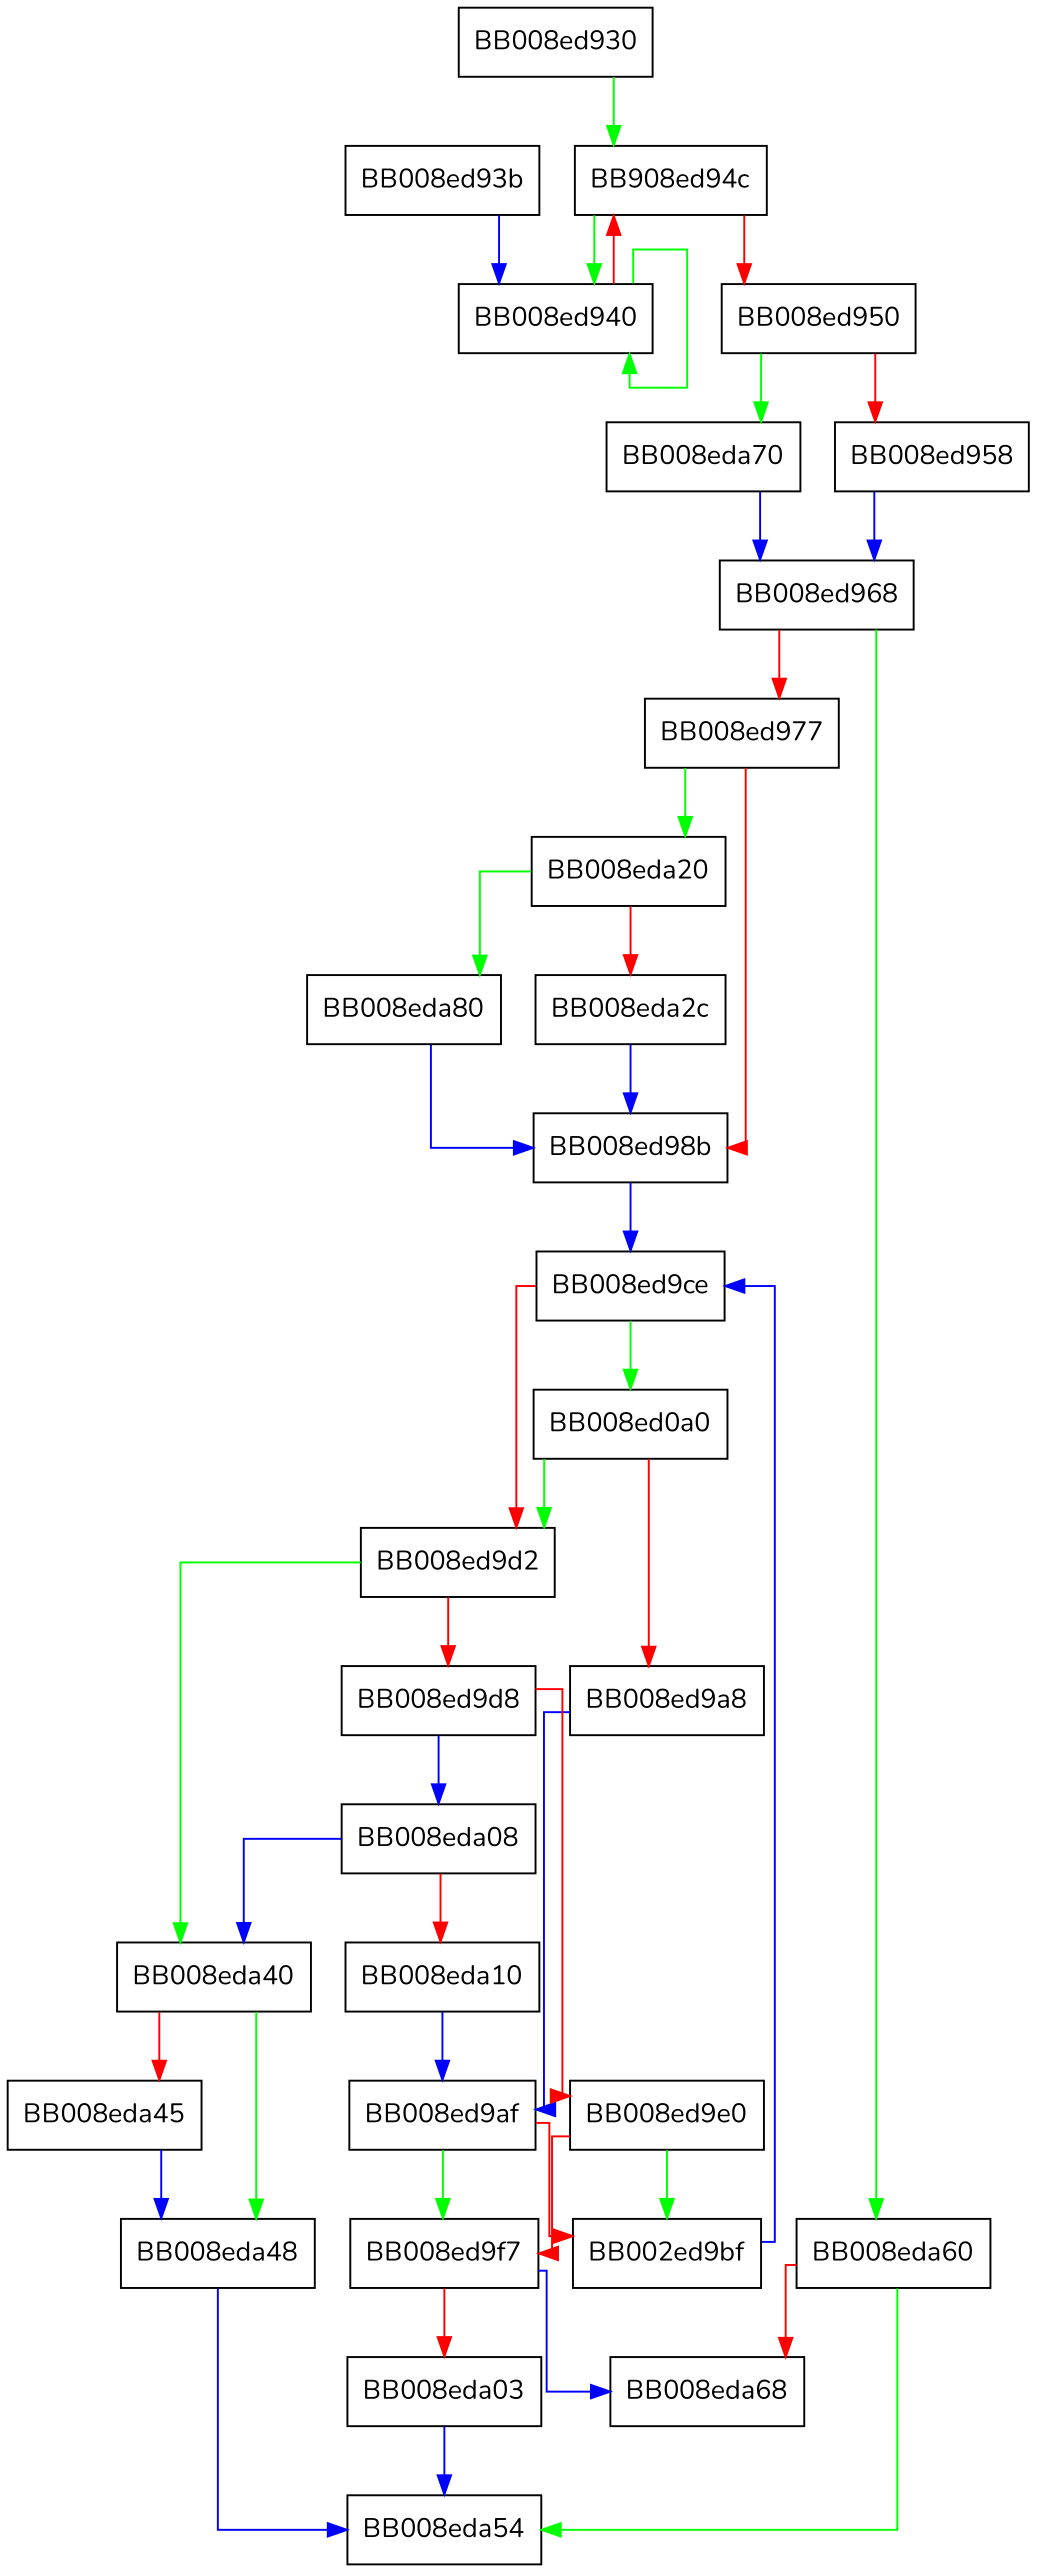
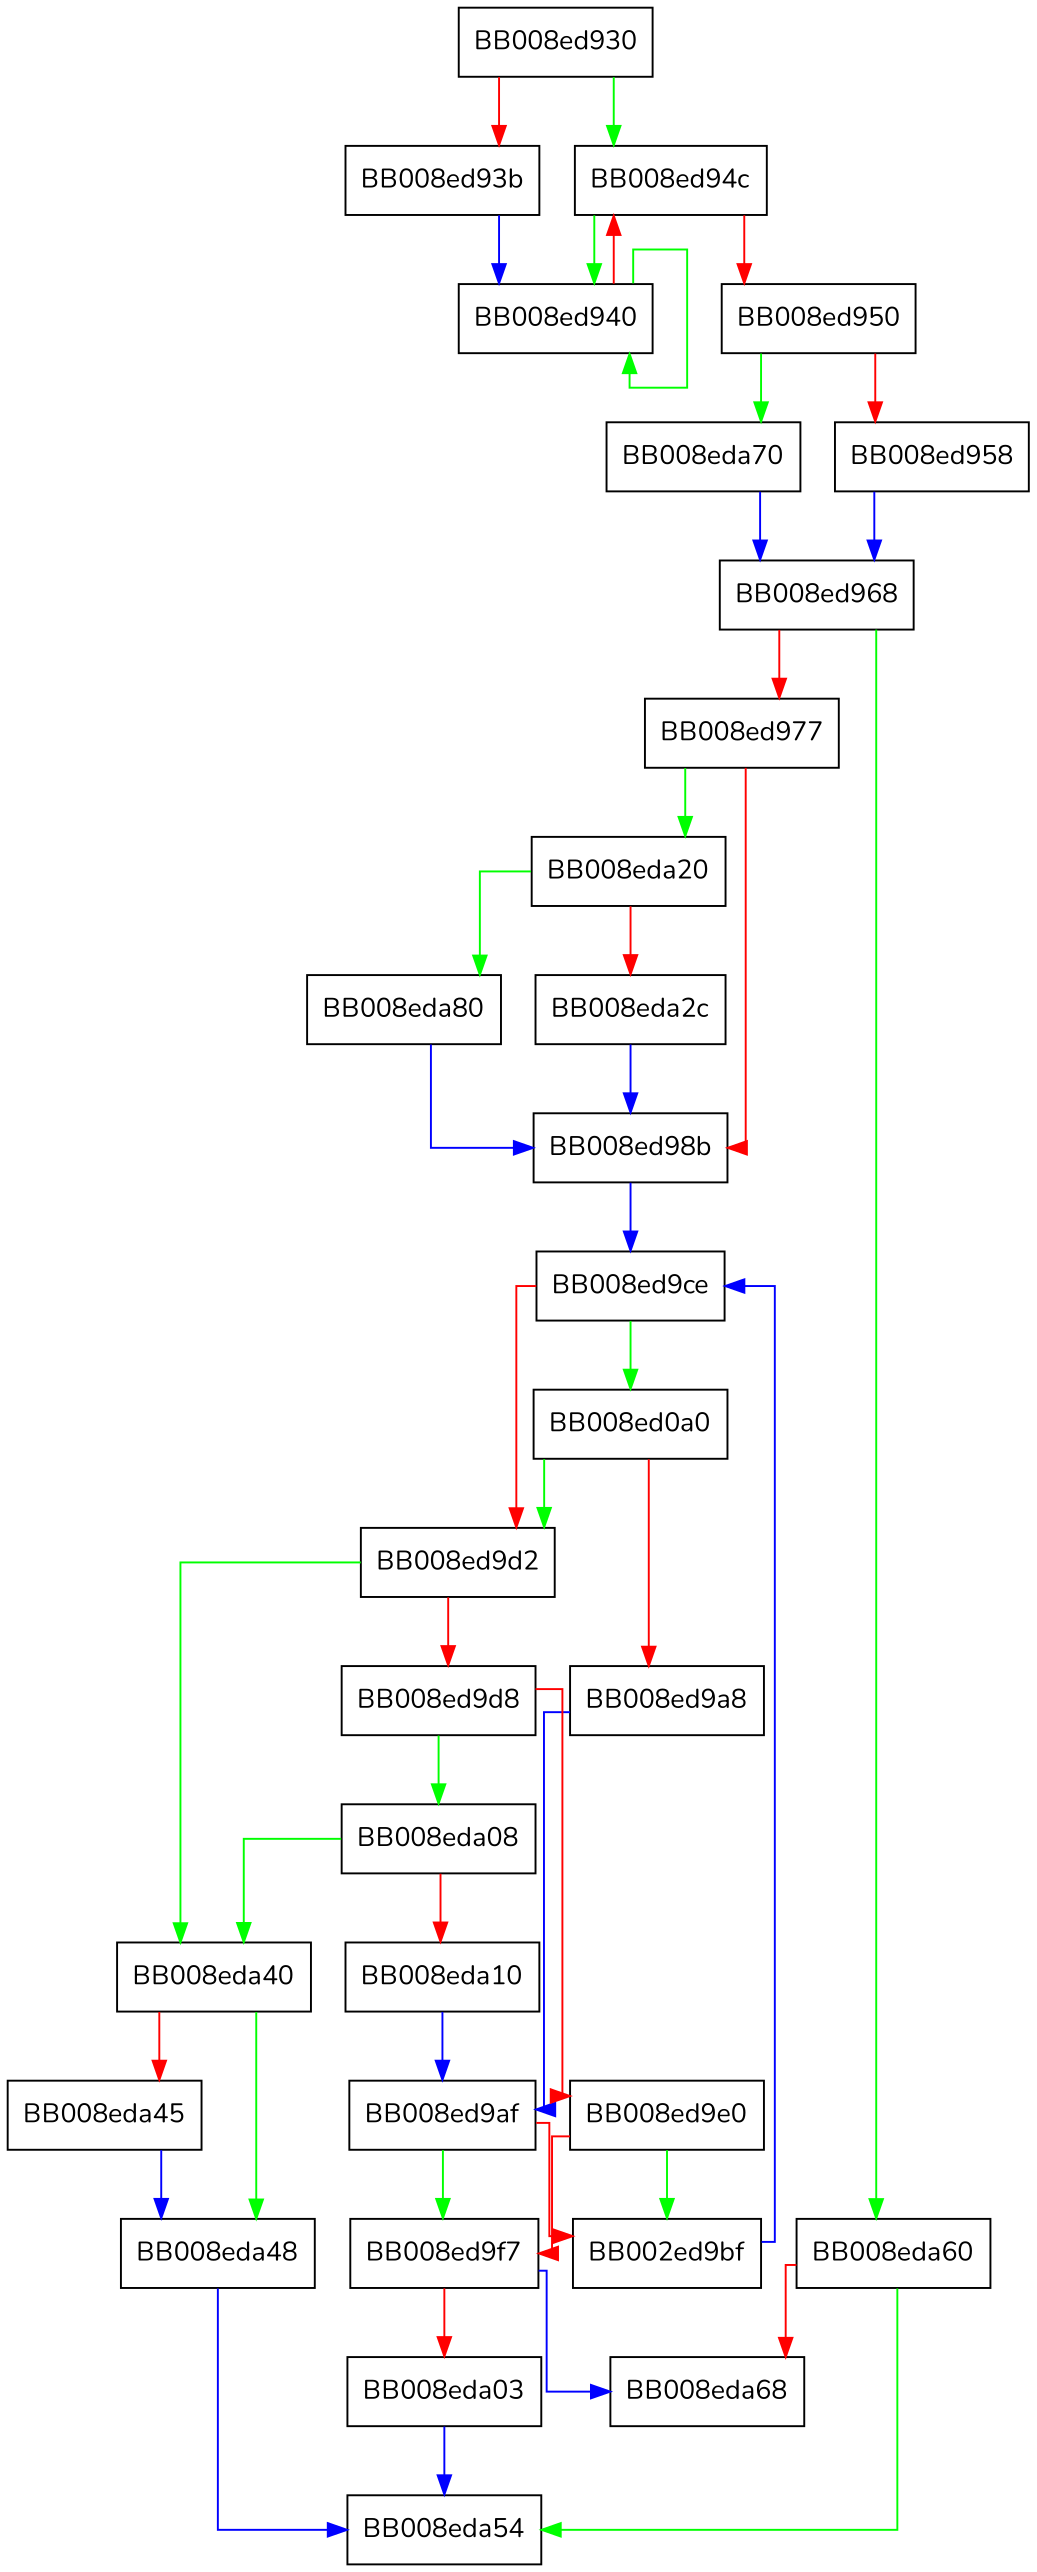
none -> (499, 102)
(671, 180) -> (671, 180)
(439, 1760) -> (439, 1760)
(250, 1839) -> (250, 1839)
